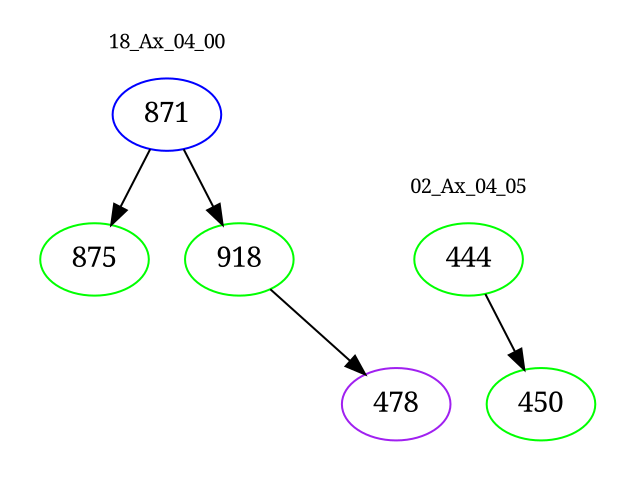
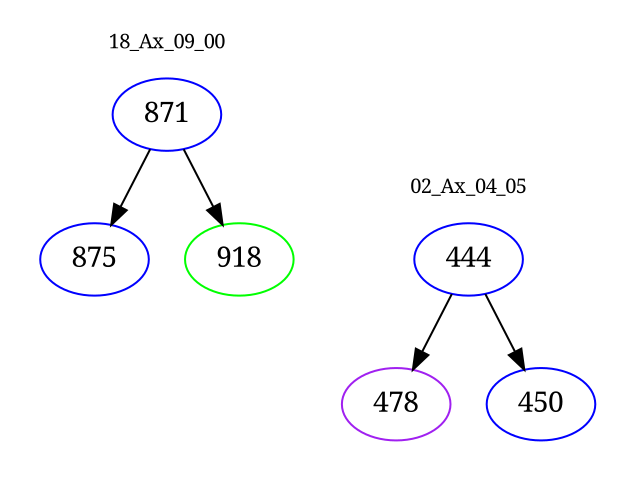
(167, 43) -> (167, 43)
(95, 259) -> (95, 259)
(469, 259) -> (469, 259)
(310, 325) -> (437, 323)
(541, 404) -> (541, 404)
